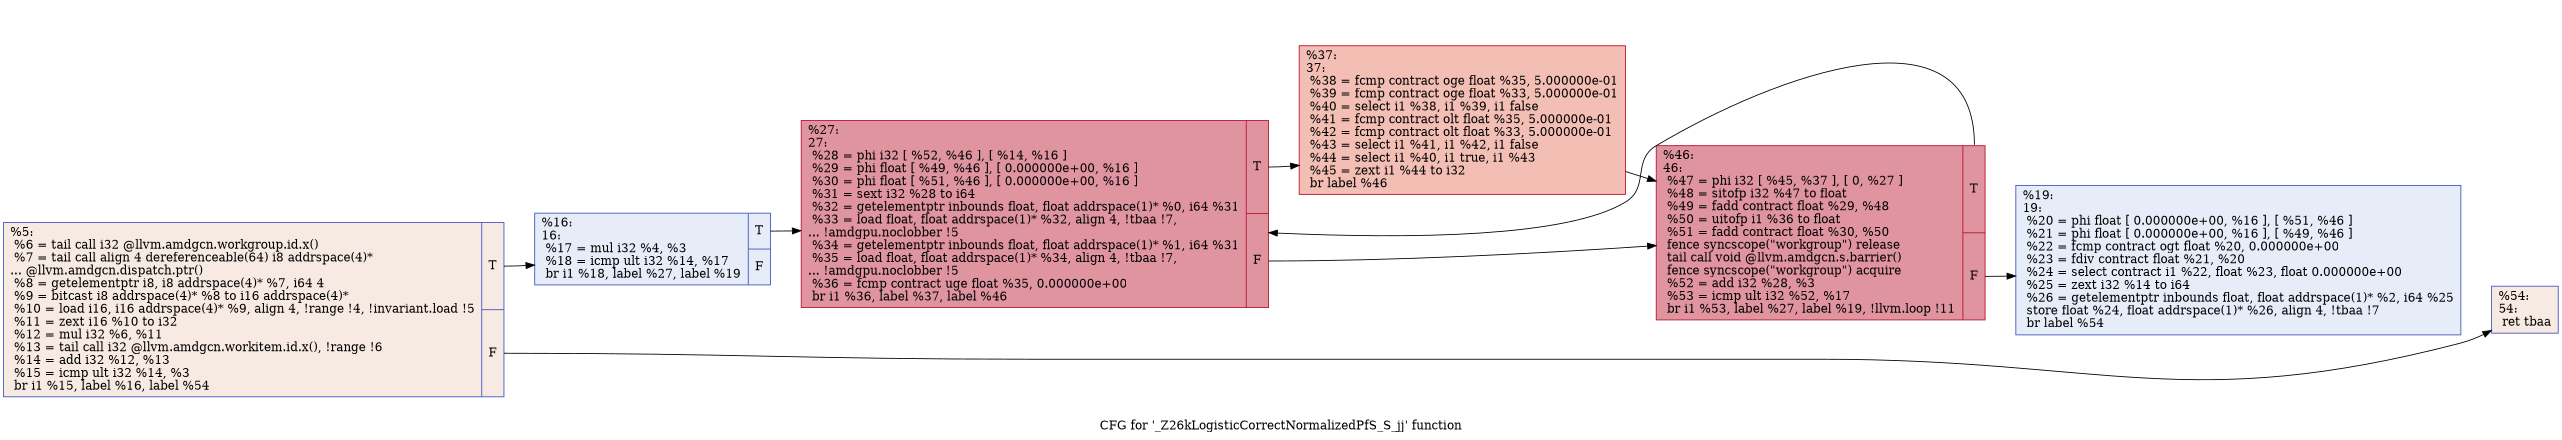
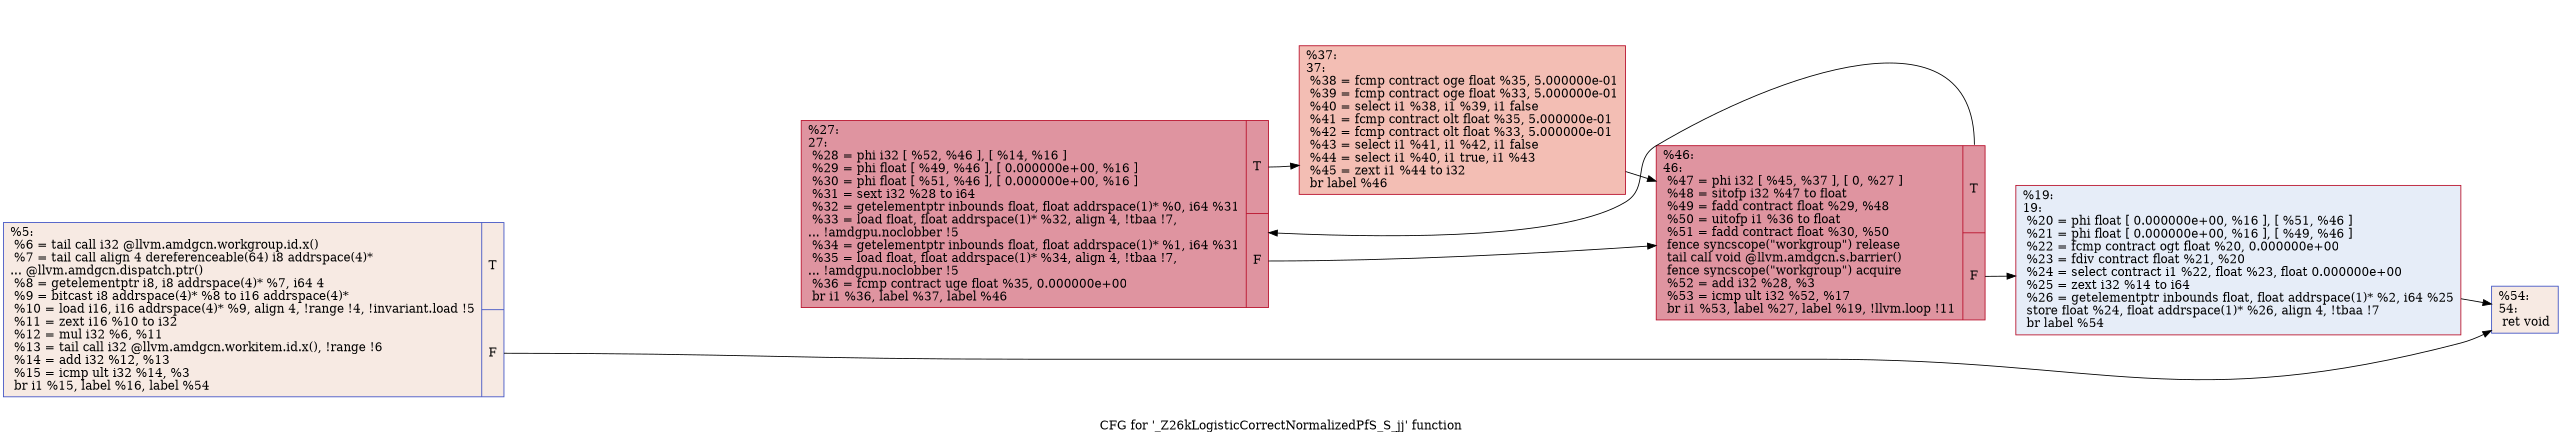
(653, 249) -> none
(2238, 260) -> (2238, 260)
none -> (2472, 301)
(2525, 322) -> (2524, 322)
